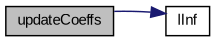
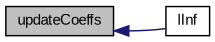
(132, 11) -> (147, 30)
